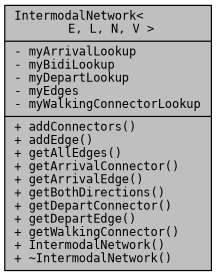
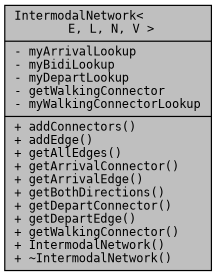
(47, 91) -> (90, 91)
